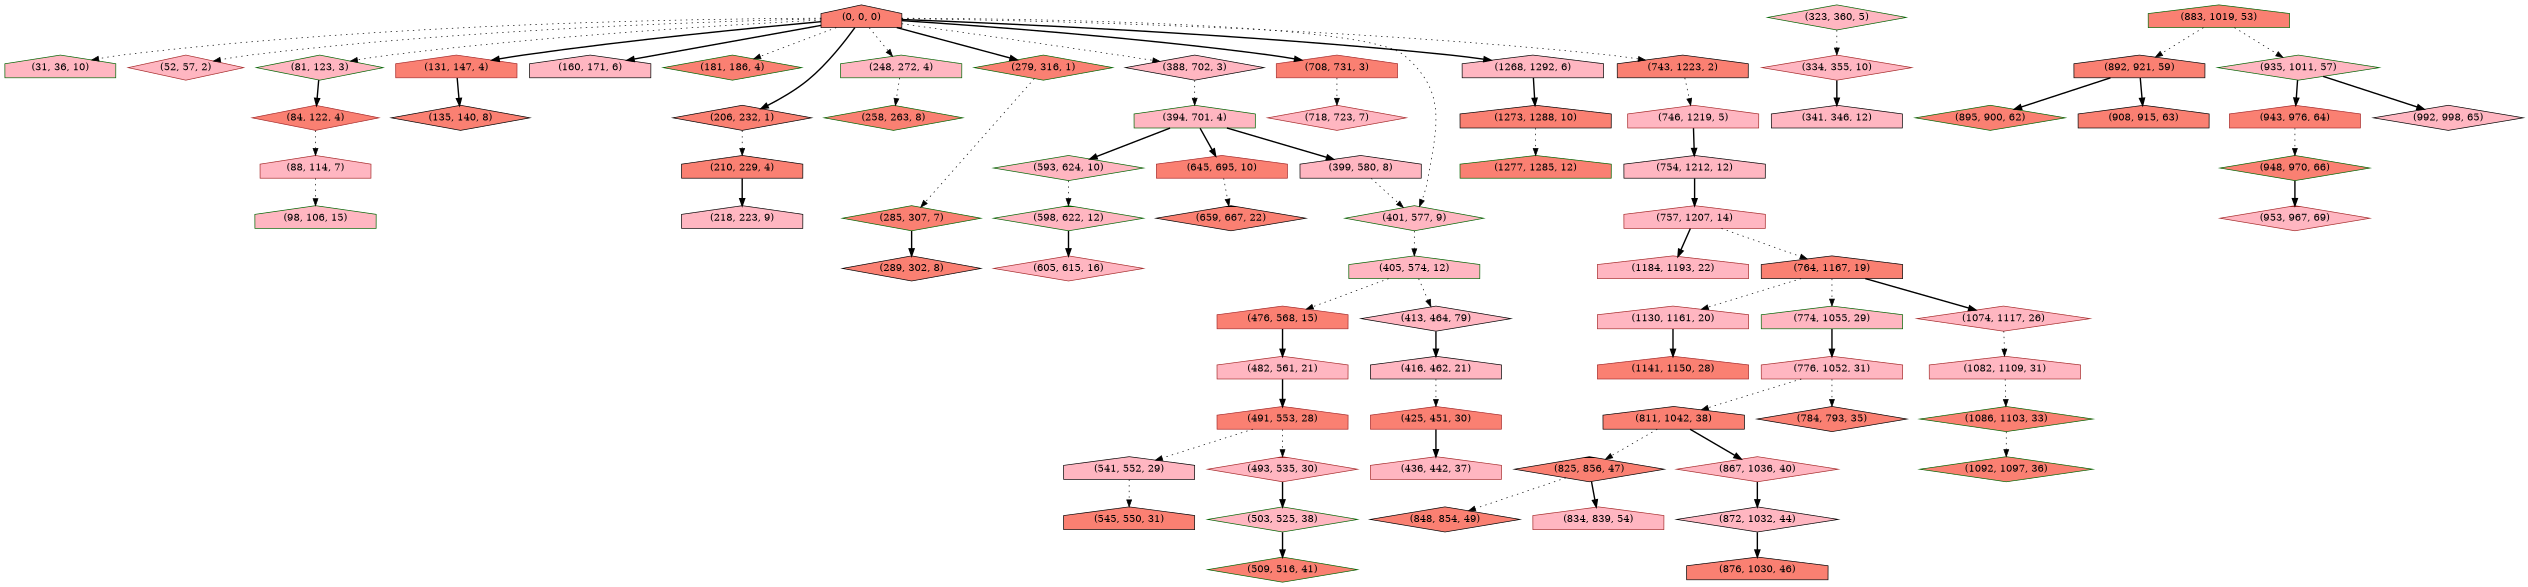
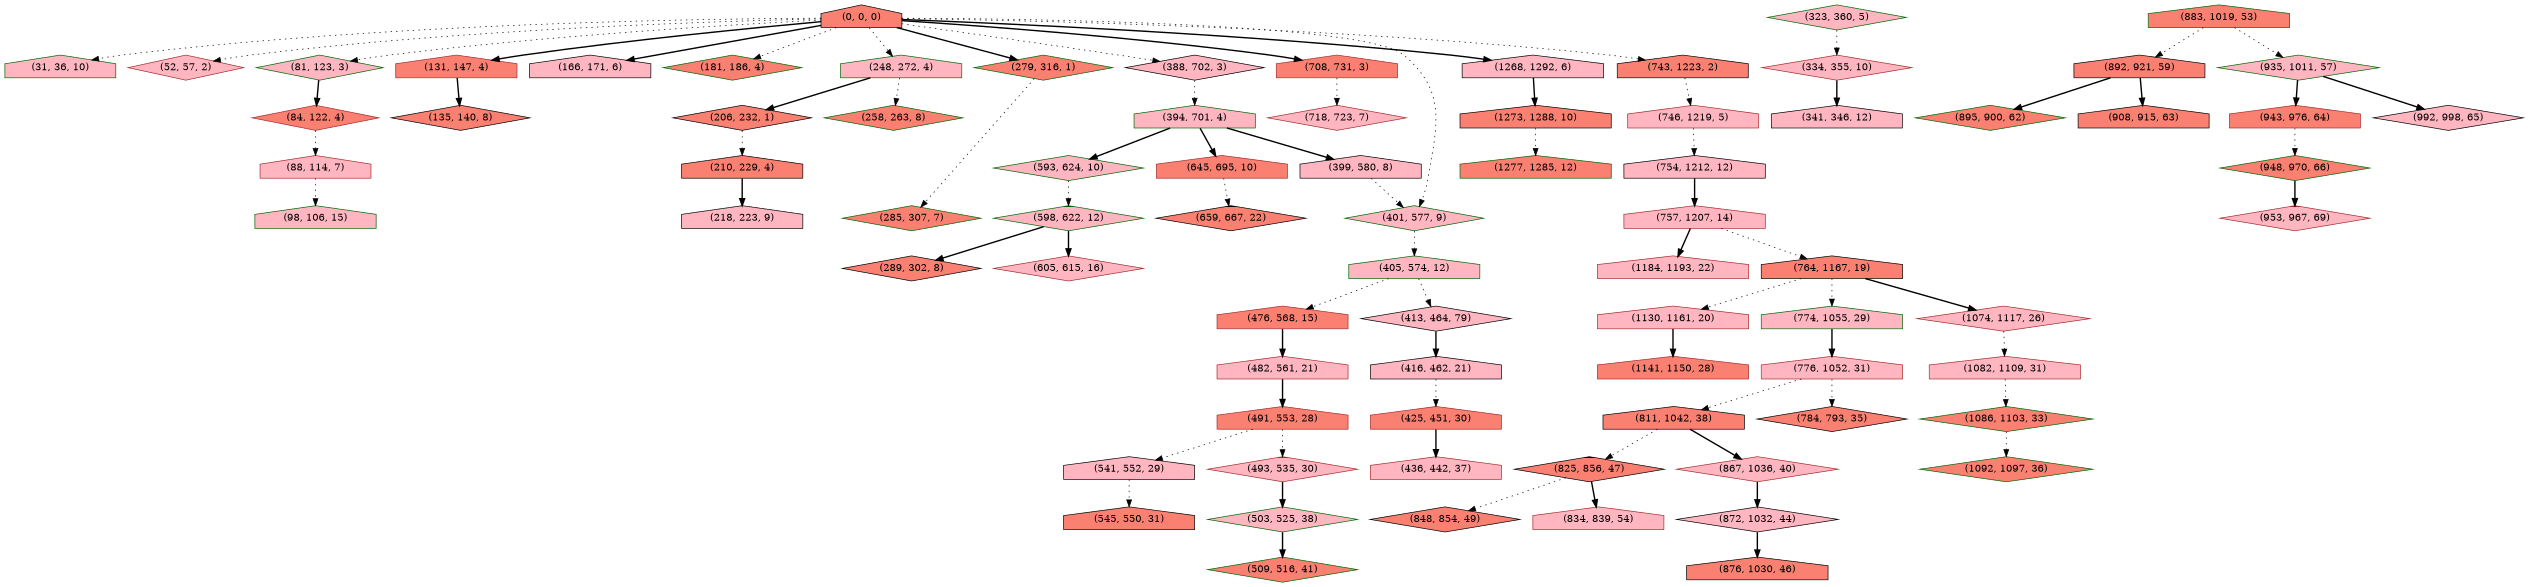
(590, 68) -> (590, 68)
(816, 73) -> (822, 93)
(1694, 138) -> (1694, 138)
(912, 240) -> (993, 242)
